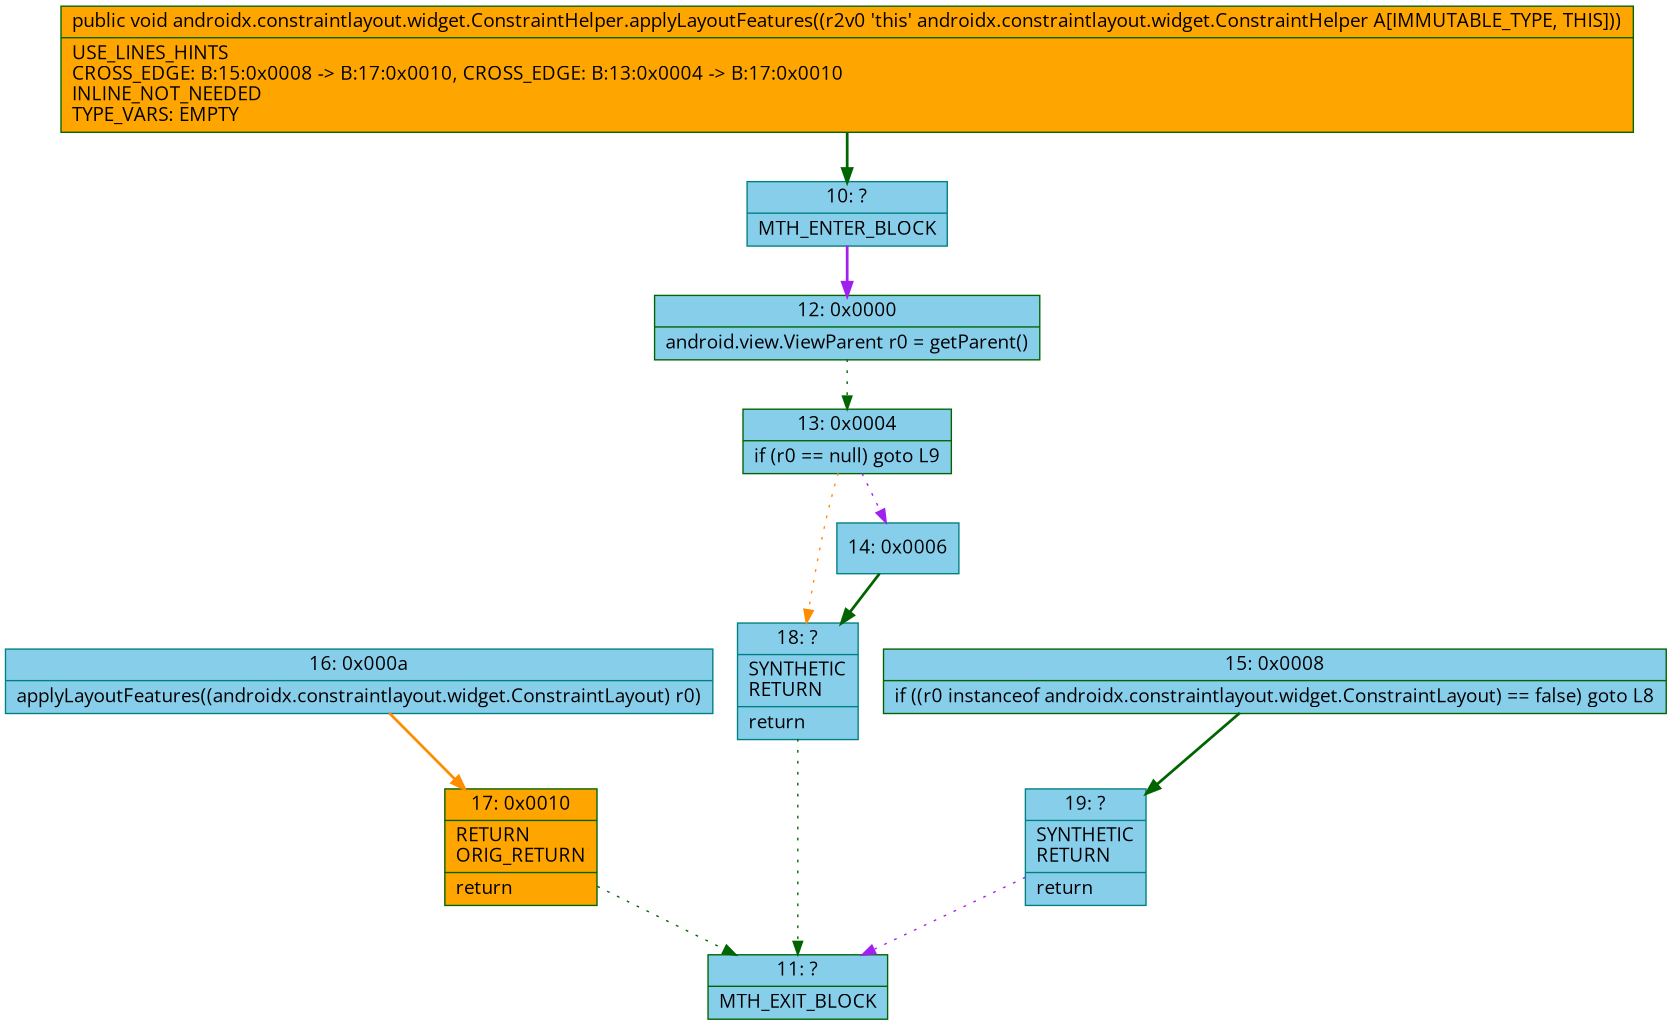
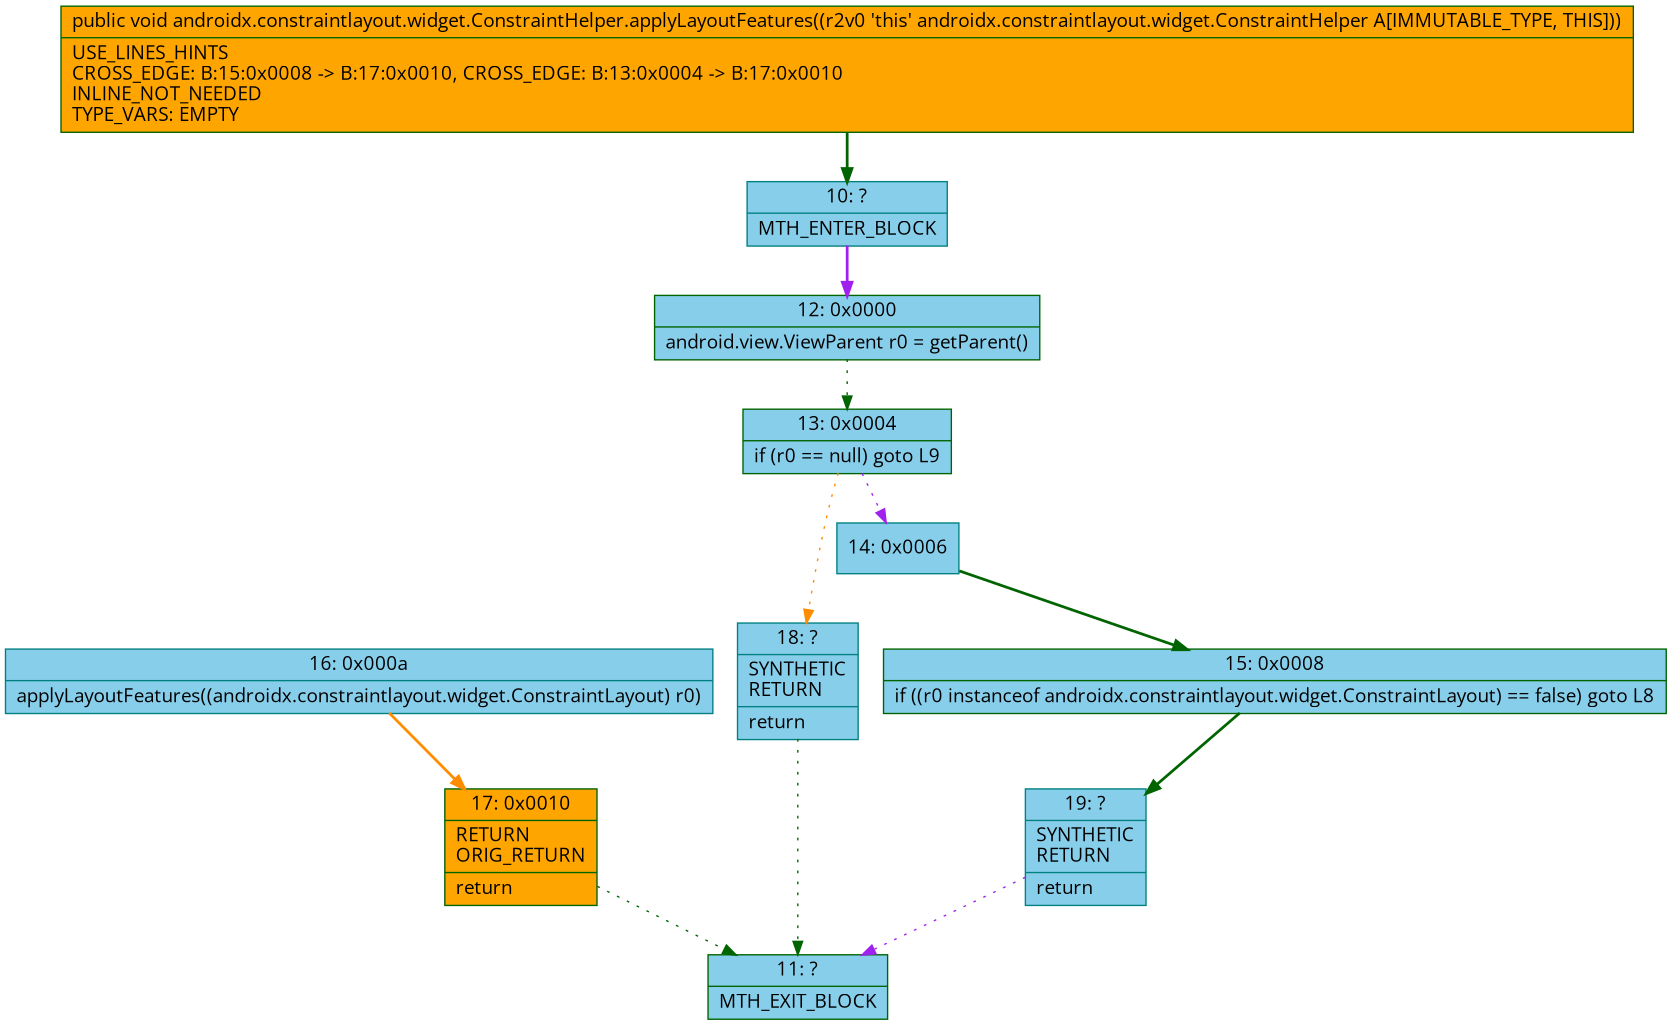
(865, 593) -> (1067, 608)
